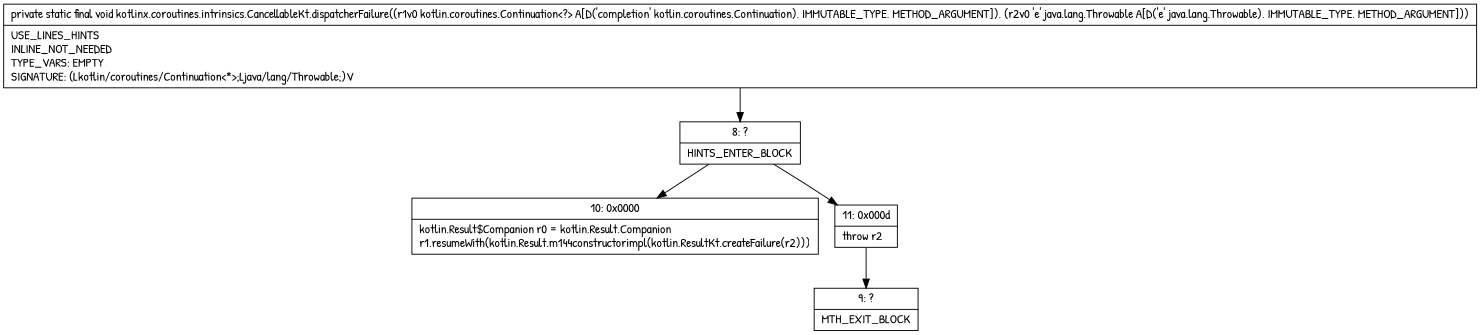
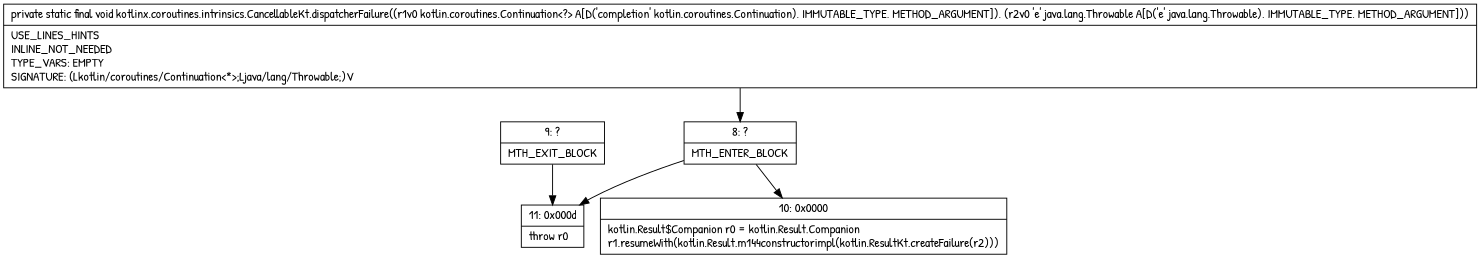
(740, 153) -> (740, 153)
(862, 236) -> (548, 236)
(866, 263) -> (553, 180)
